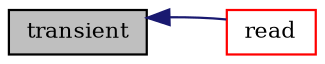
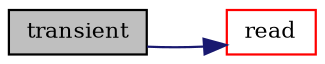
(198, 18) -> (175, 47)
